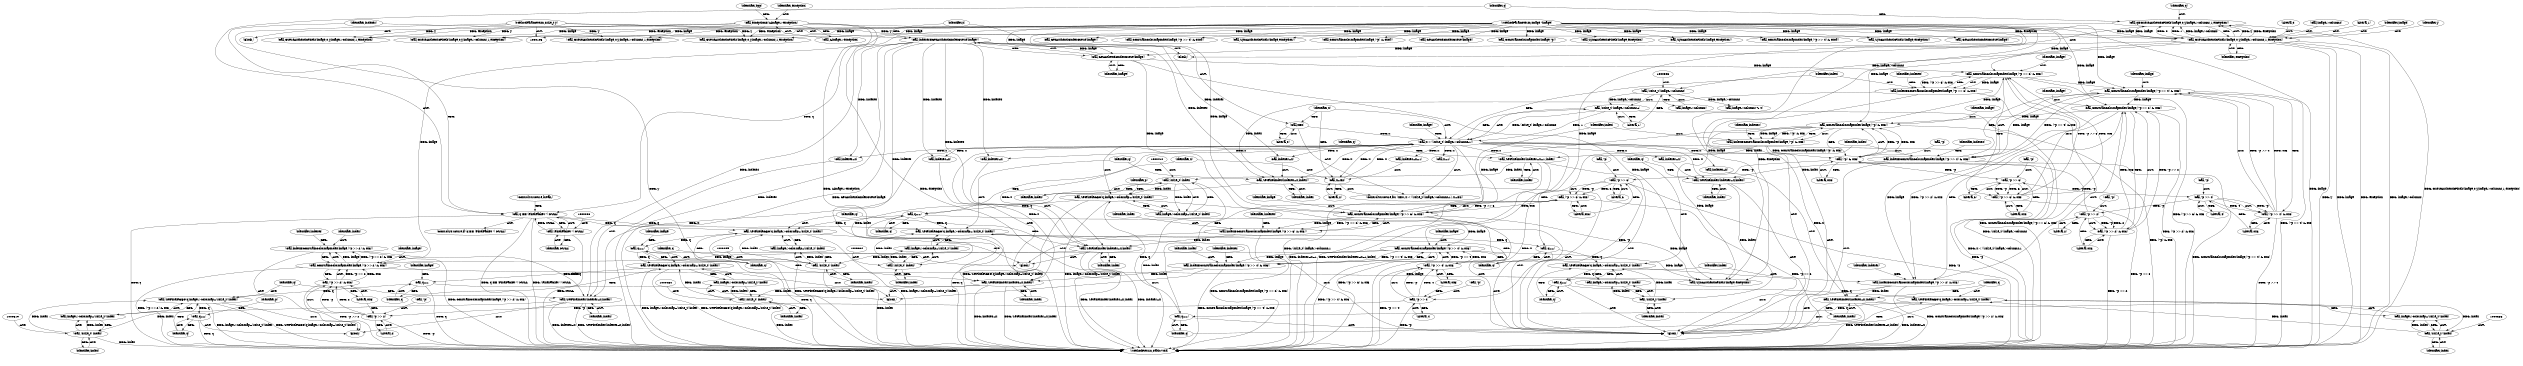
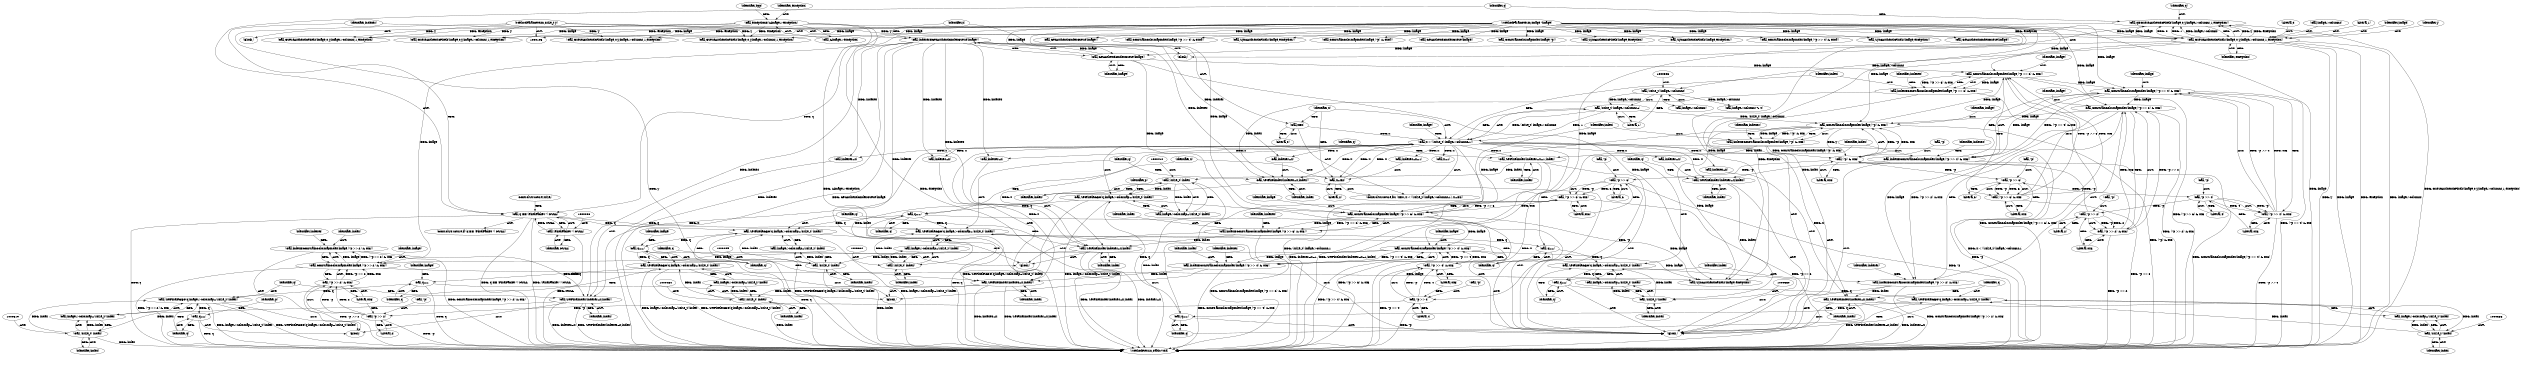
(1832, 142) -> (1832, 142)
(535, 198) -> (535, 198)
none -> (1783, 283)
(2012, 343) -> (1728, 117)
